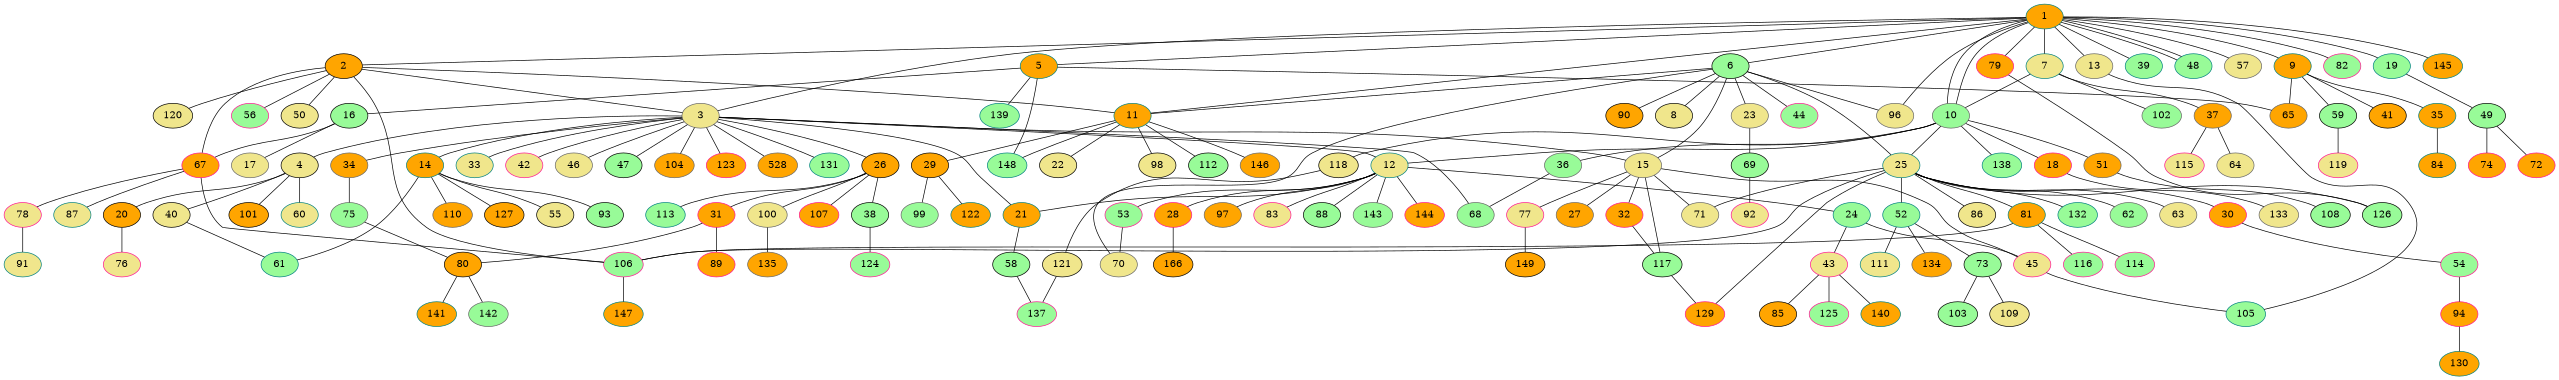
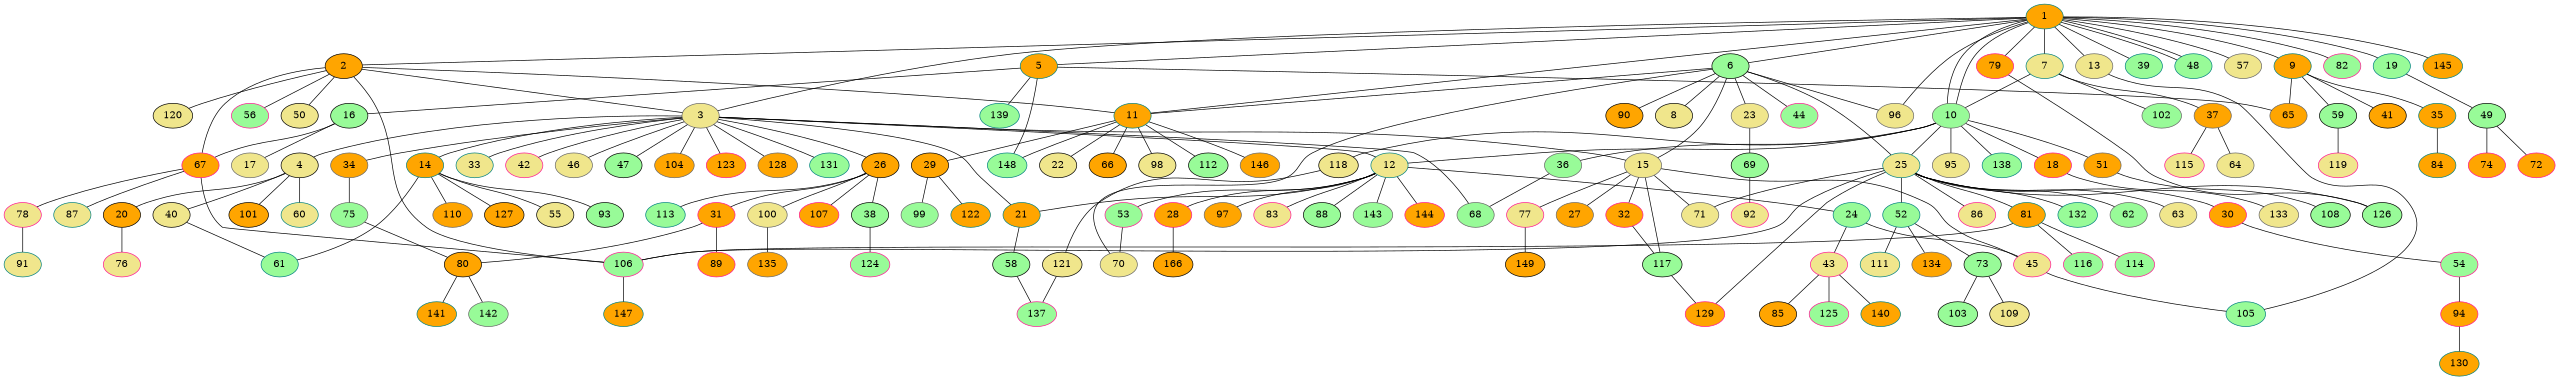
(778, 165) -> (778, 165)
none -> (1108, 165)
none -> (1951, 165)
(1977, 215) -> (1977, 215)
